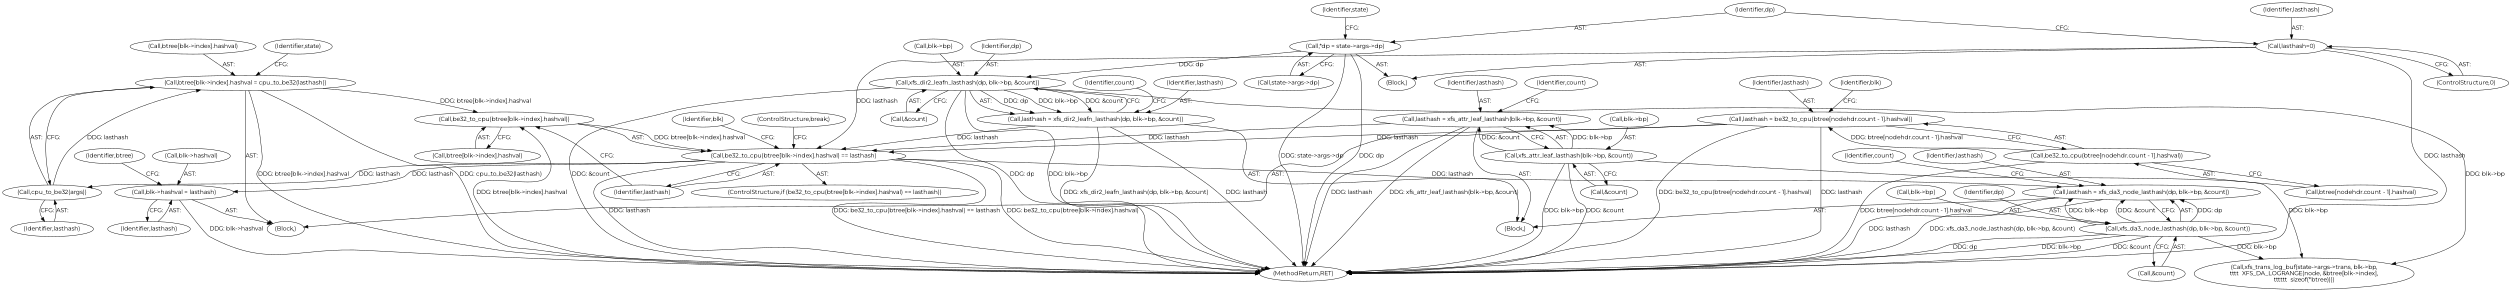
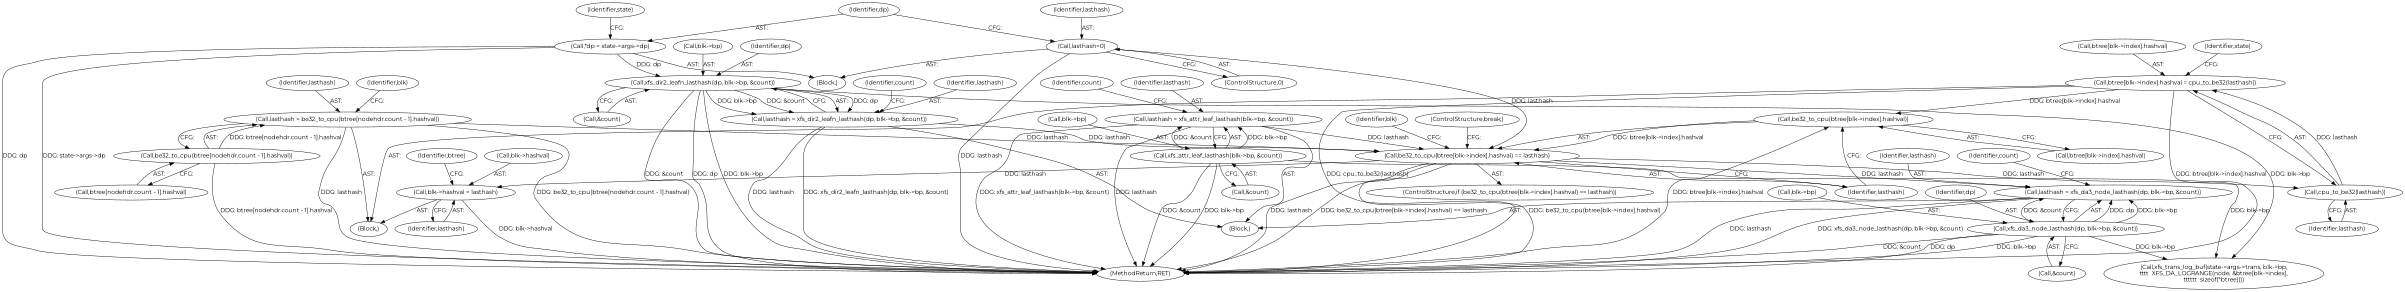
(1289, 83) -> none
(52, 193) -> (2345, 193)
